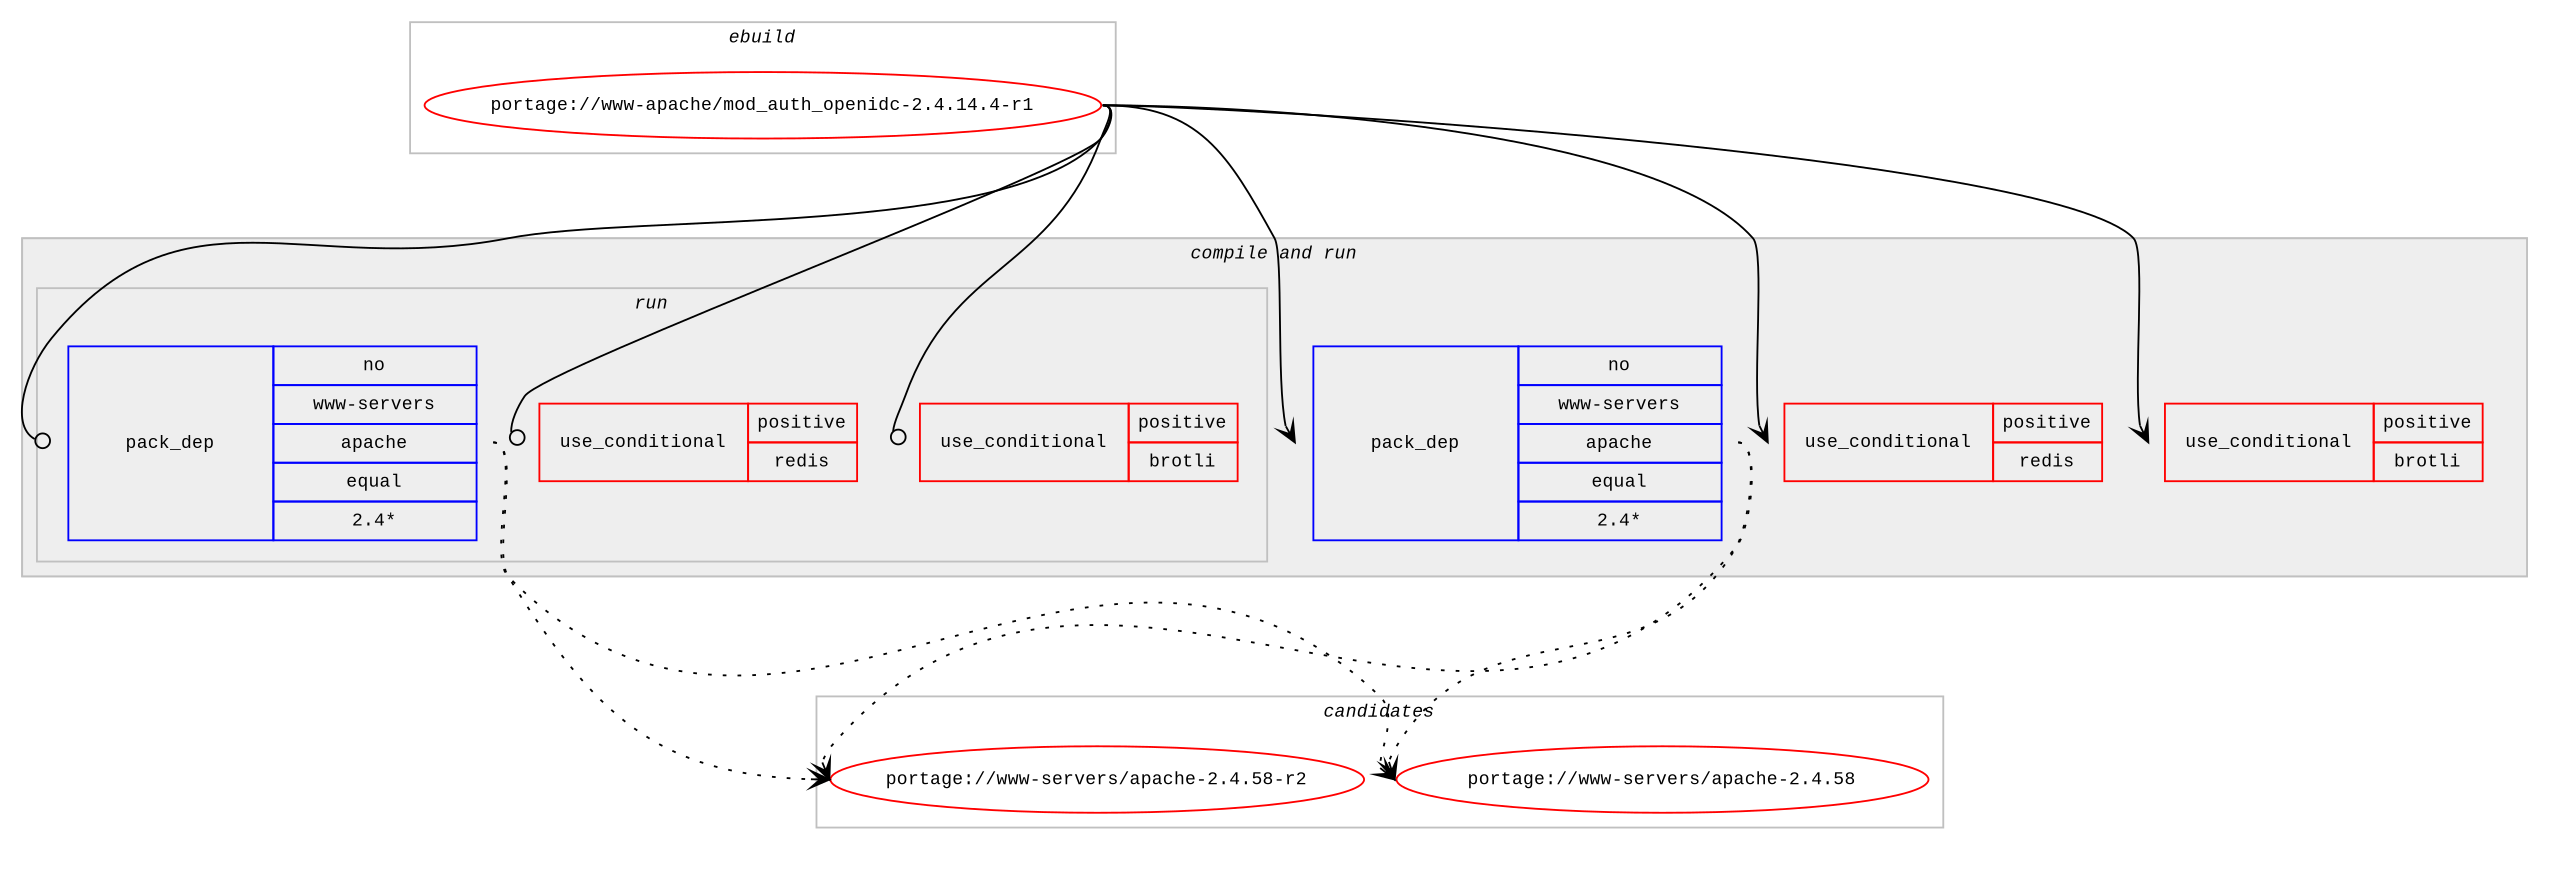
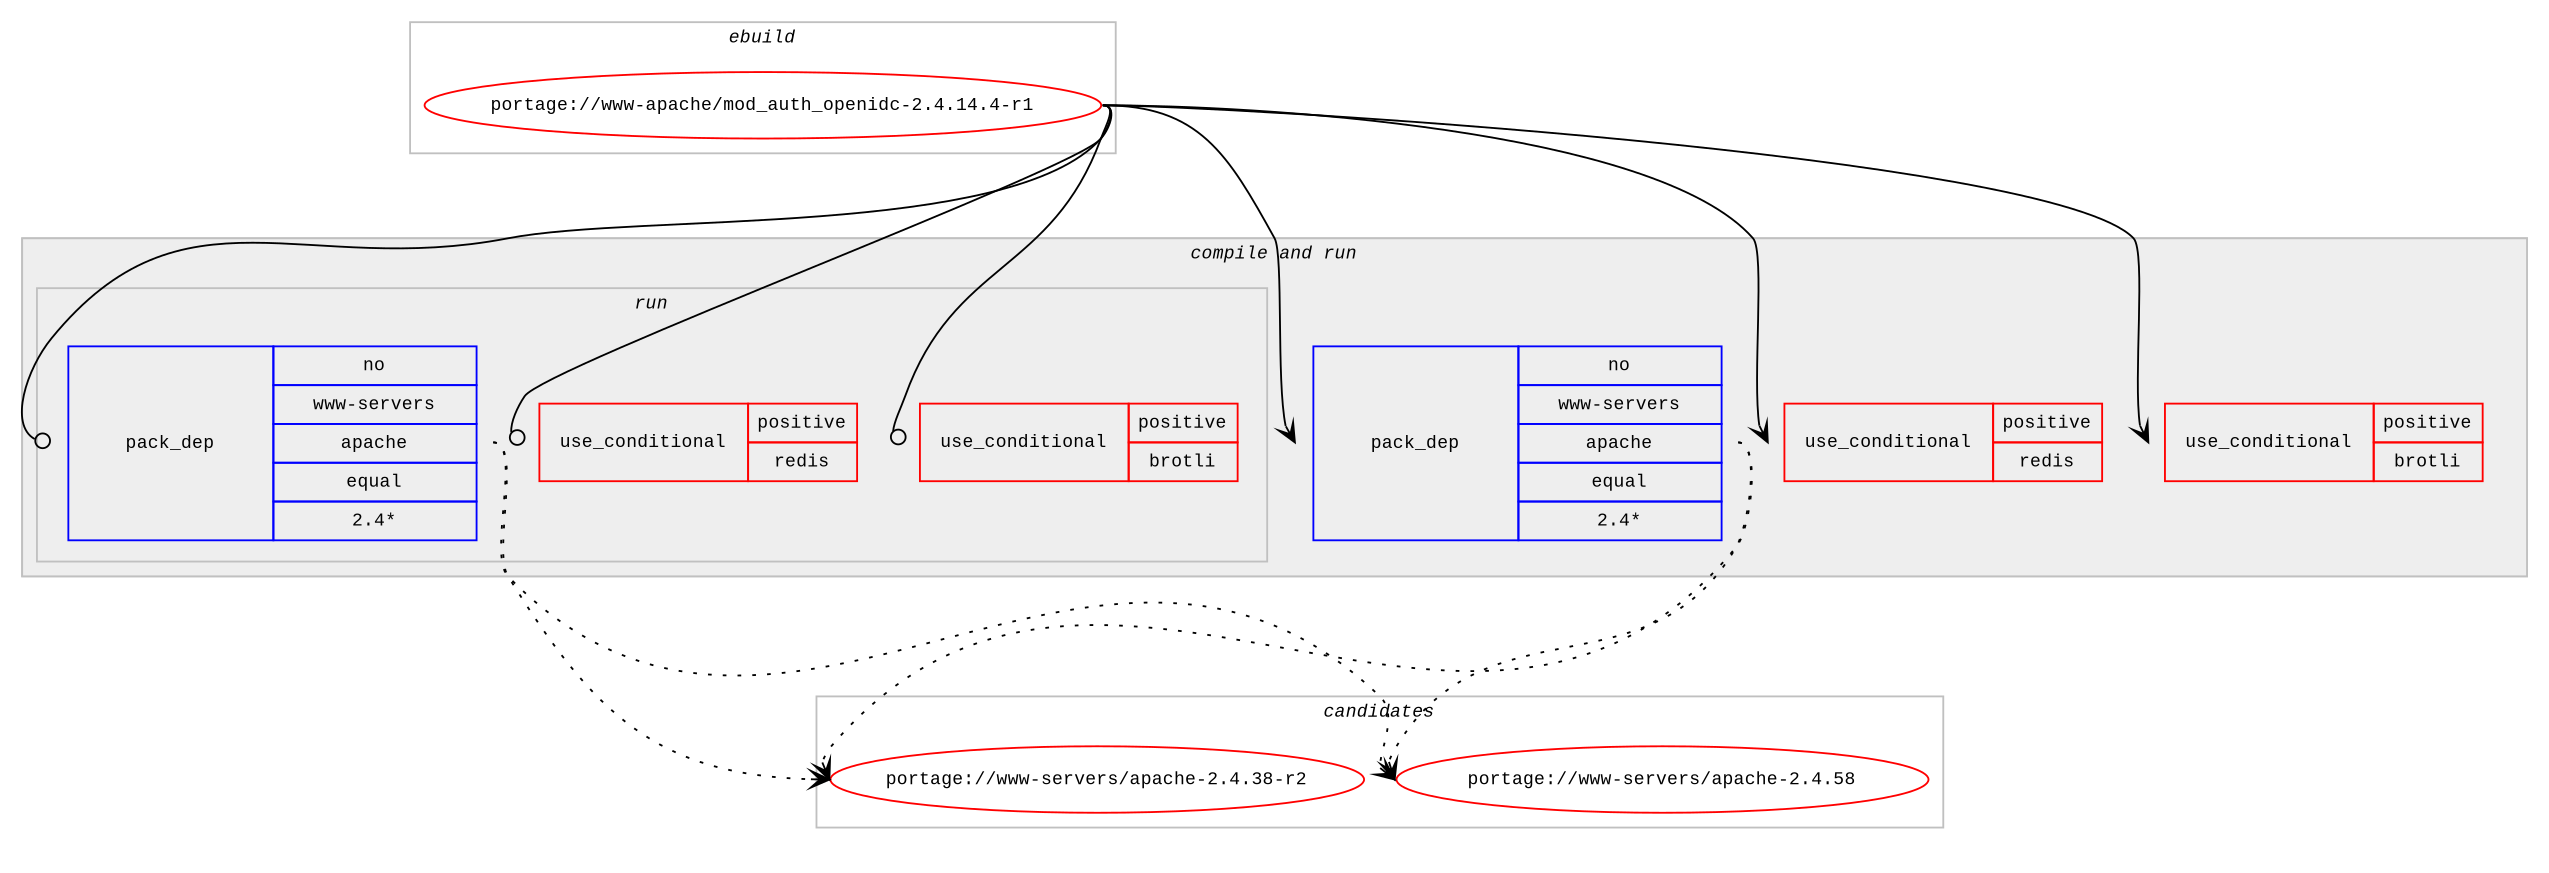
(1097, 780) -> (1097, 780)
